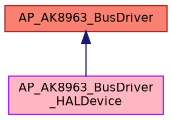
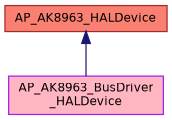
(86, 19) -> (86, 19)
